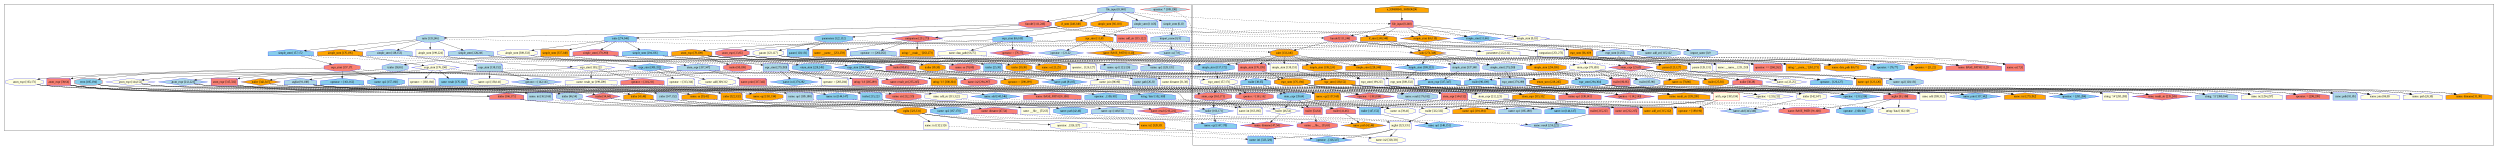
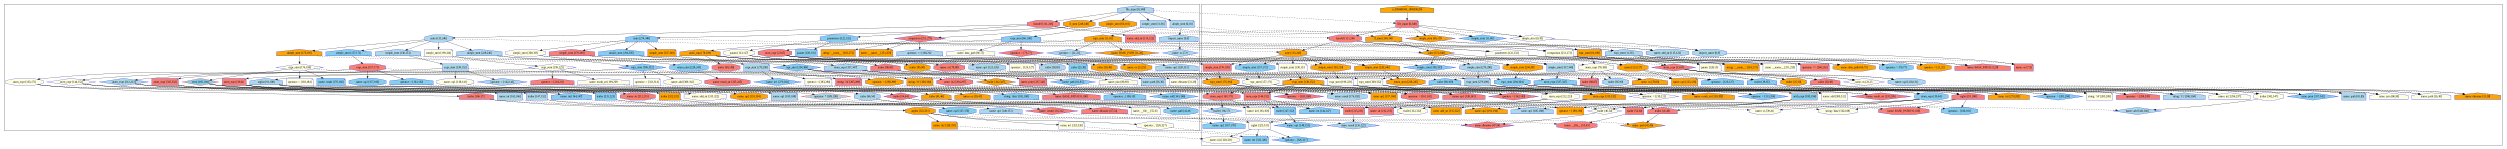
(88, 82) -> (200, 82)
(888, 87) -> (511, 90)
(1727, 96) -> (1805, 96)
(1690, 111) -> (1570, 111)
